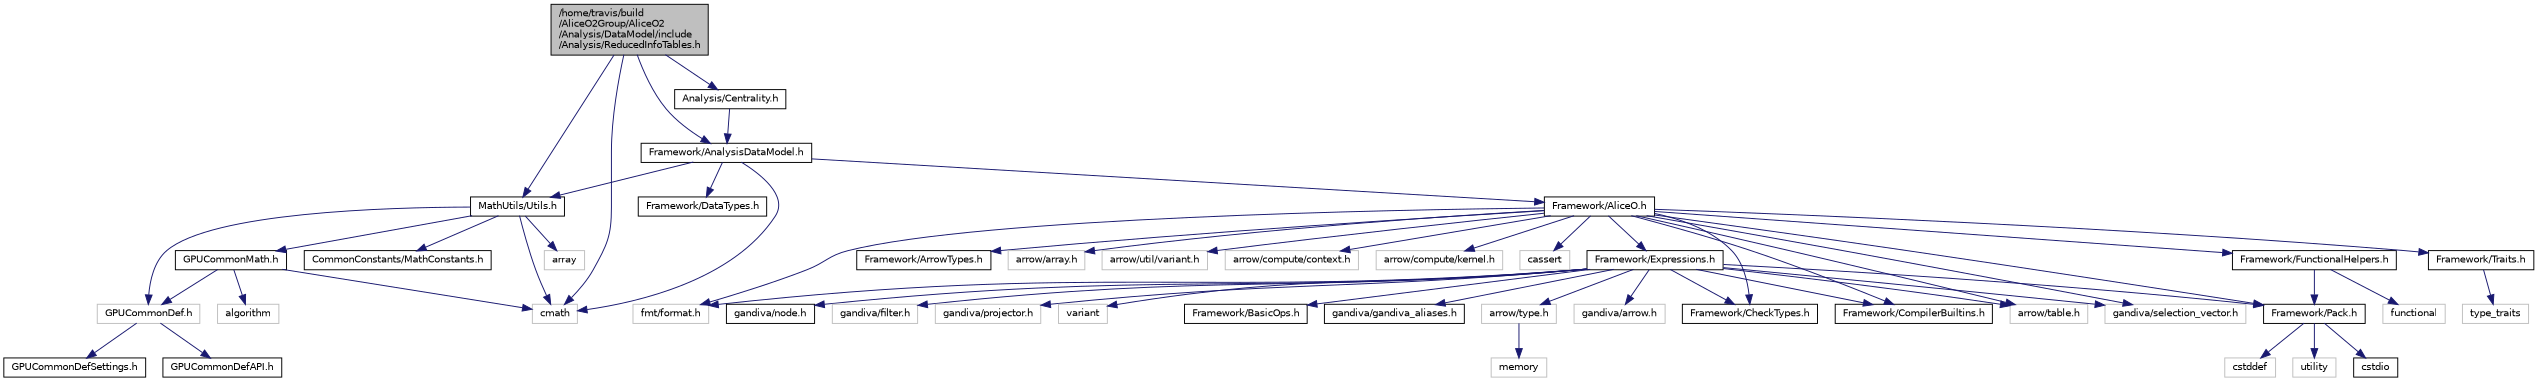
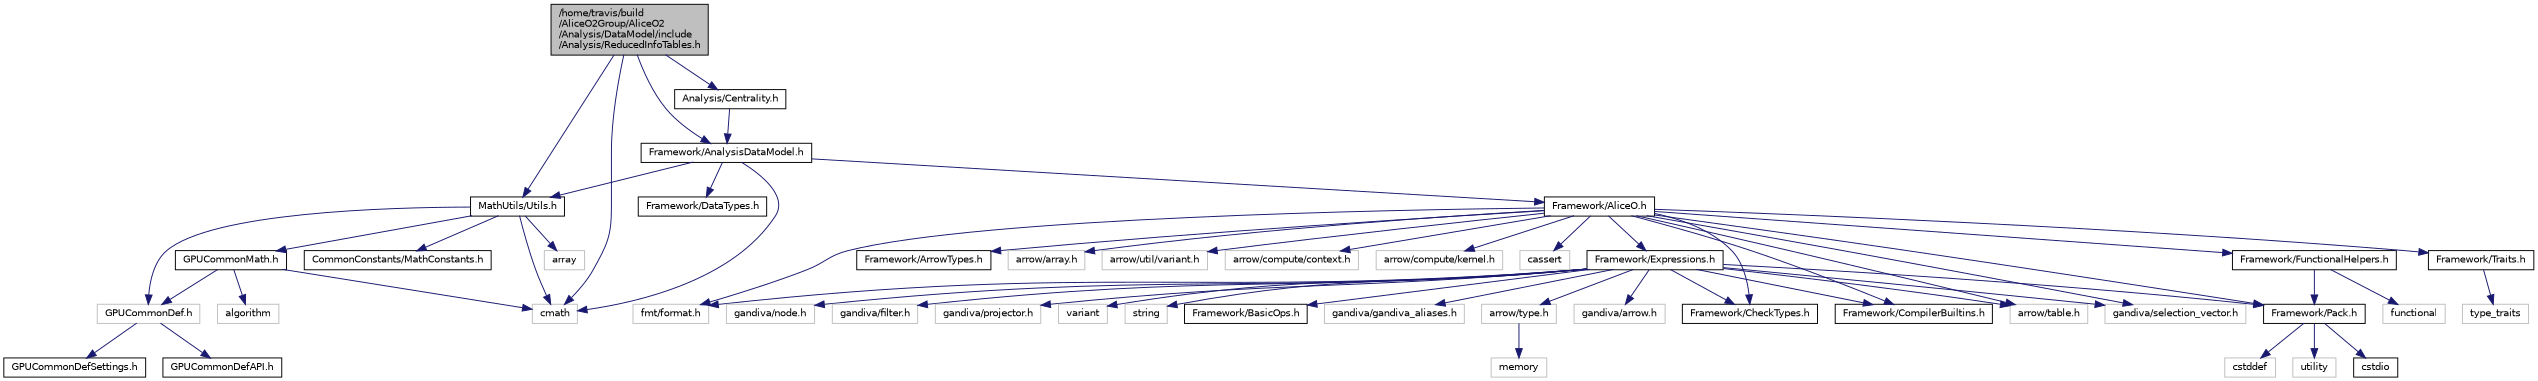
(770, 314) -> (770, 314)
none -> (1146, 314)
(1394, 314) -> (1394, 314)
